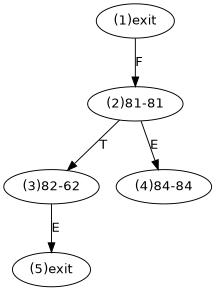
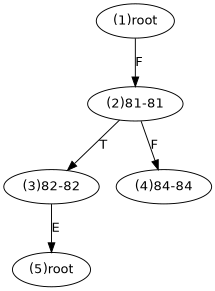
(135, 21) -> (135, 21)
(155, 145) -> (155, 145)
(51, 187) -> (51, 187)
(51, 270) -> (51, 270)
